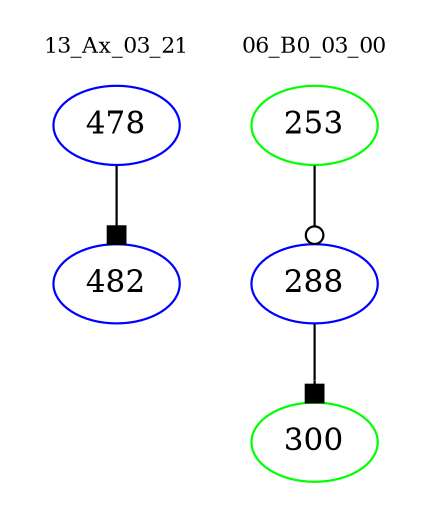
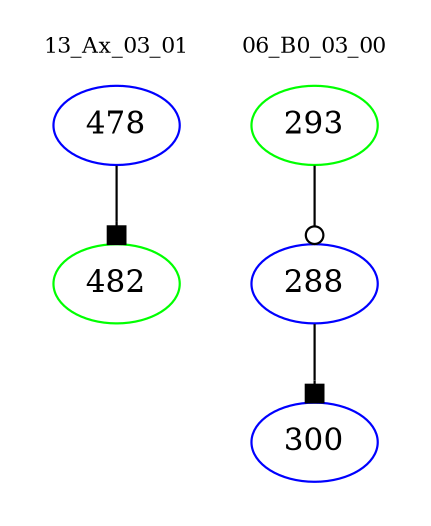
(117, 47) -> (117, 47)
(315, 125) -> (315, 125)
(117, 284) -> (117, 284)
(315, 442) -> (315, 442)
